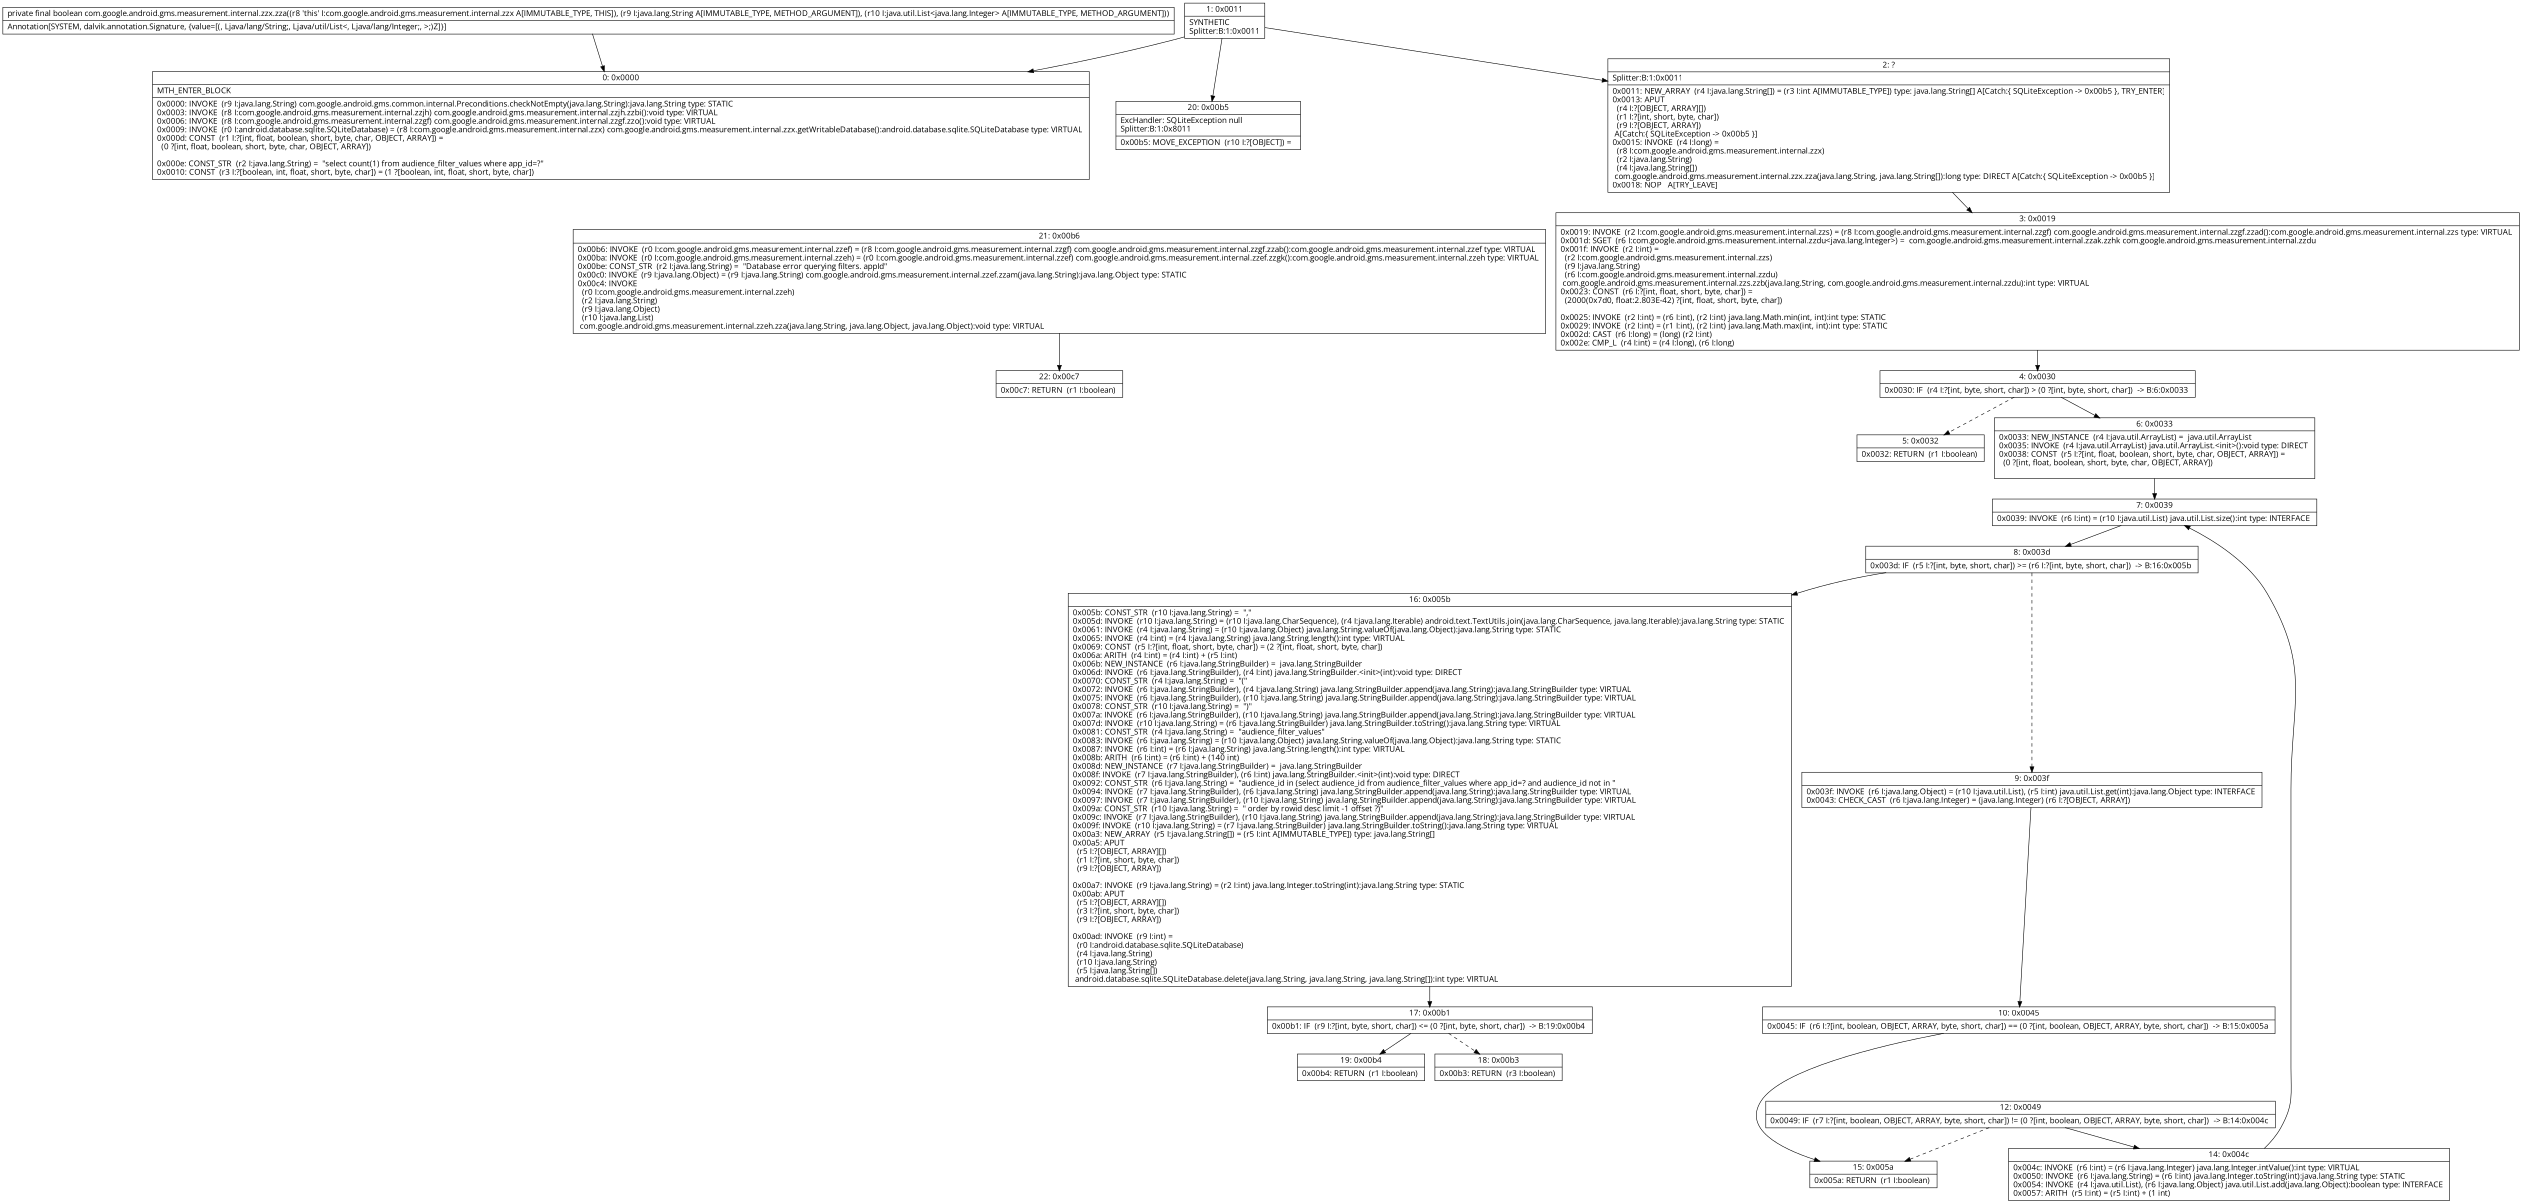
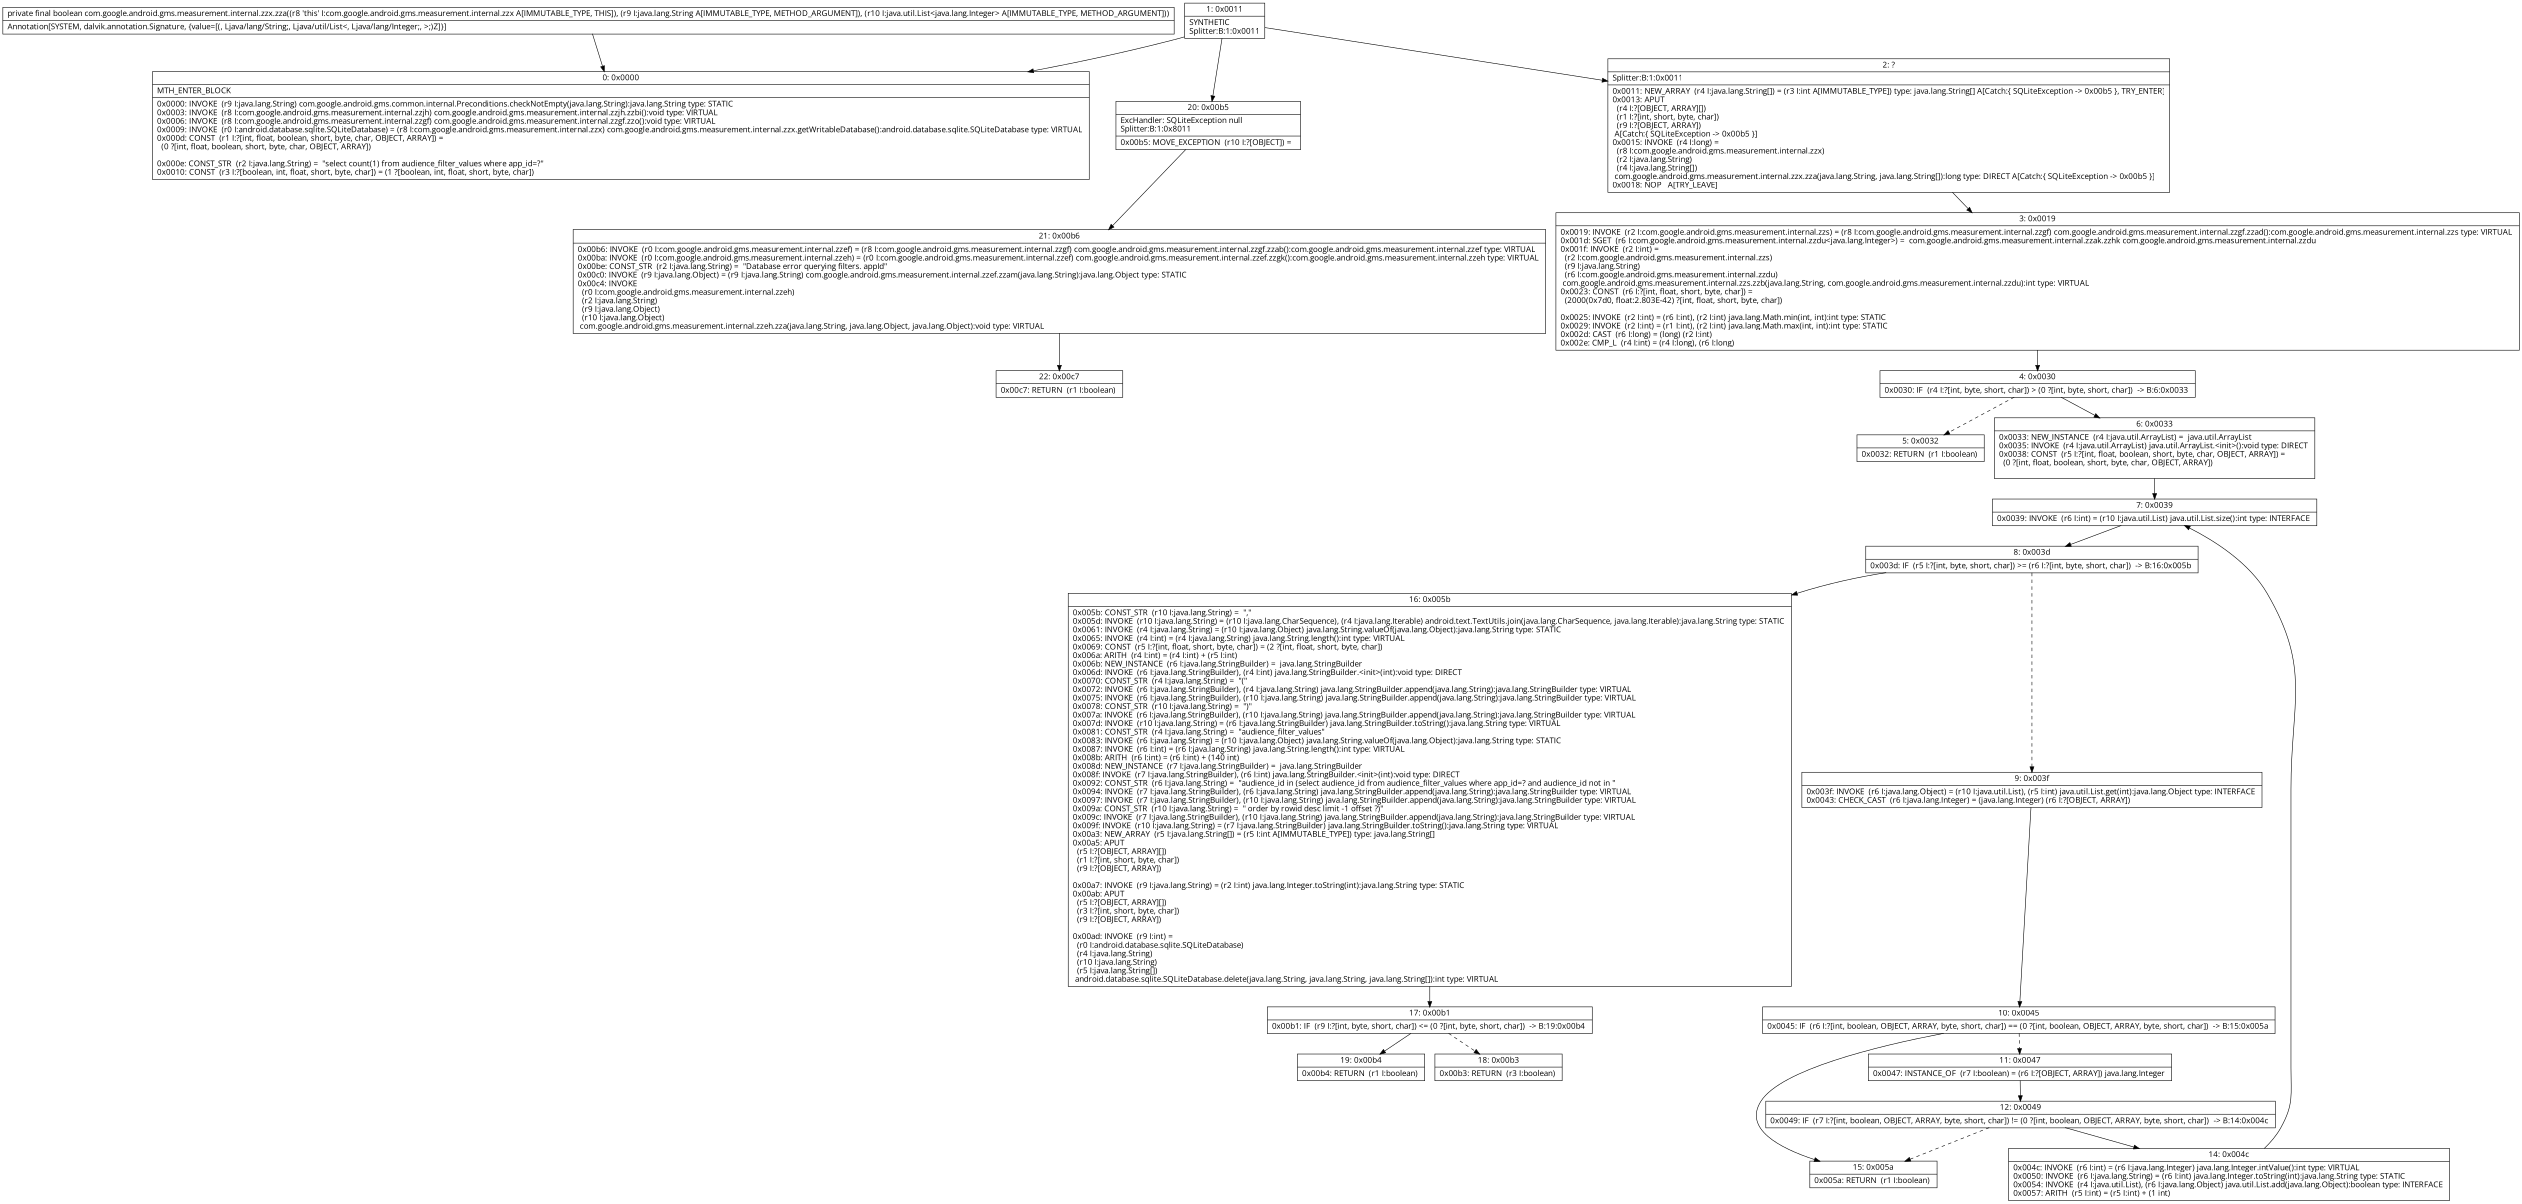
none -> (1149, 188)
(616, 318) -> (621, 318)
none -> (2020, 1067)
